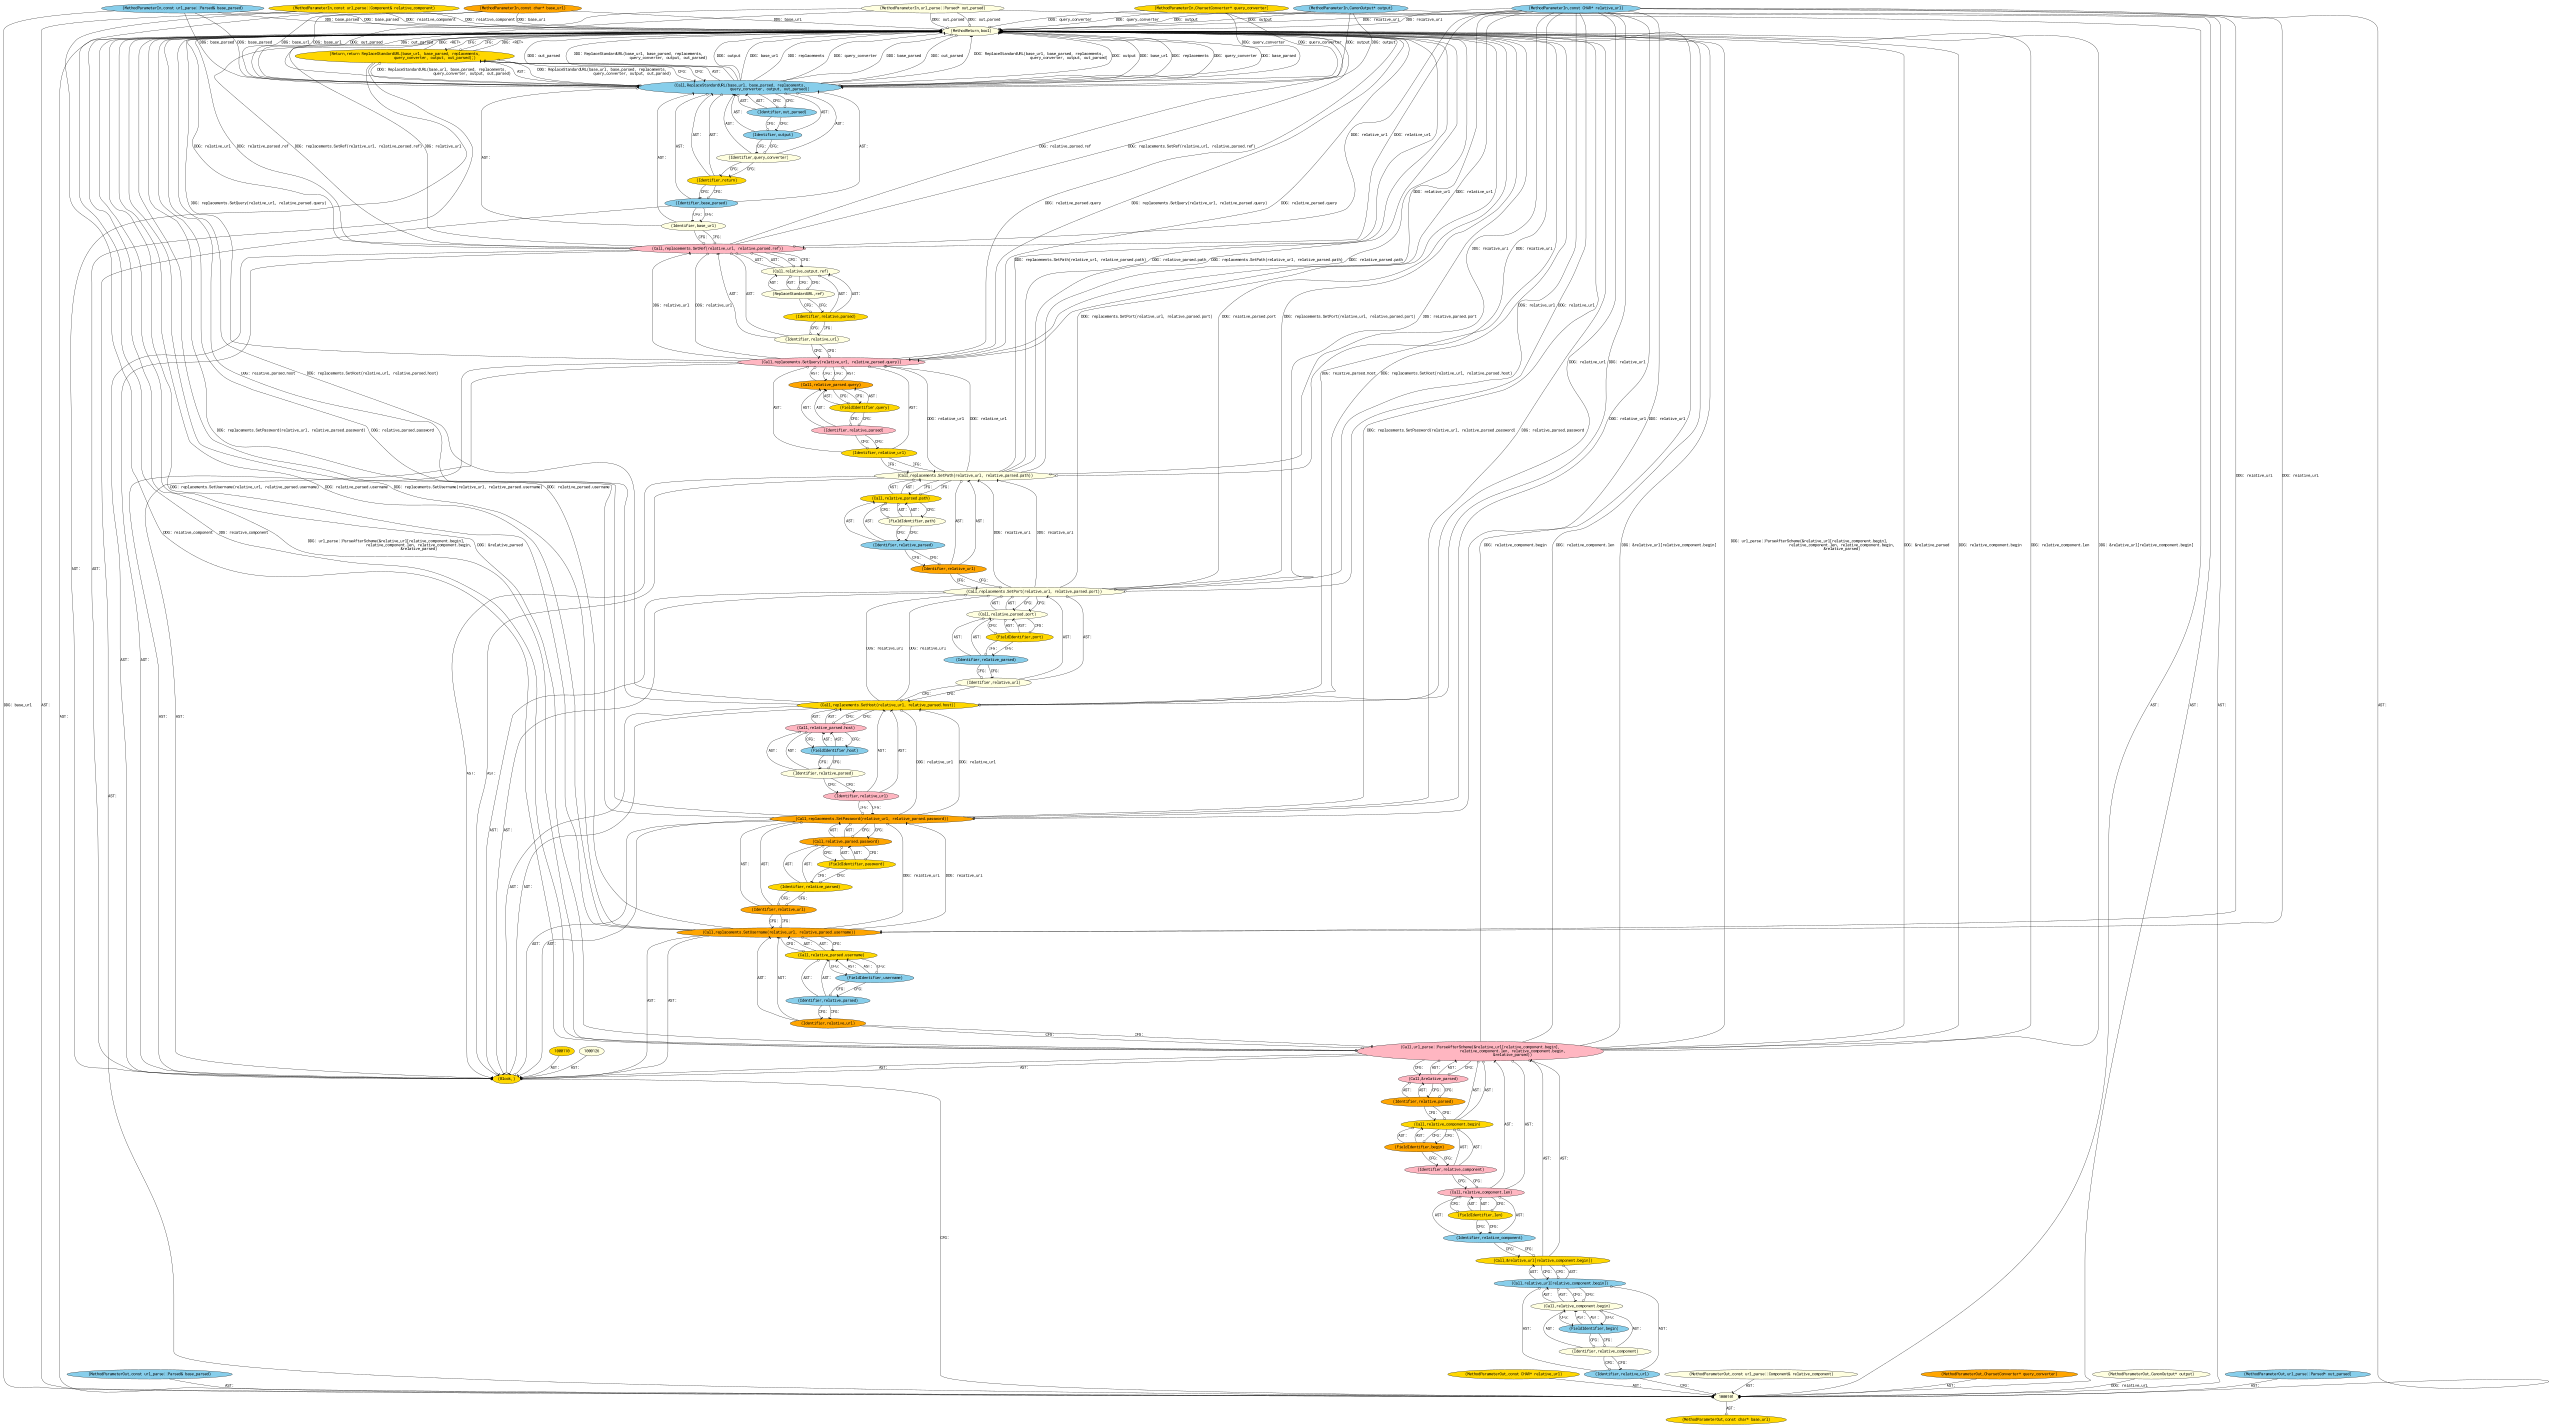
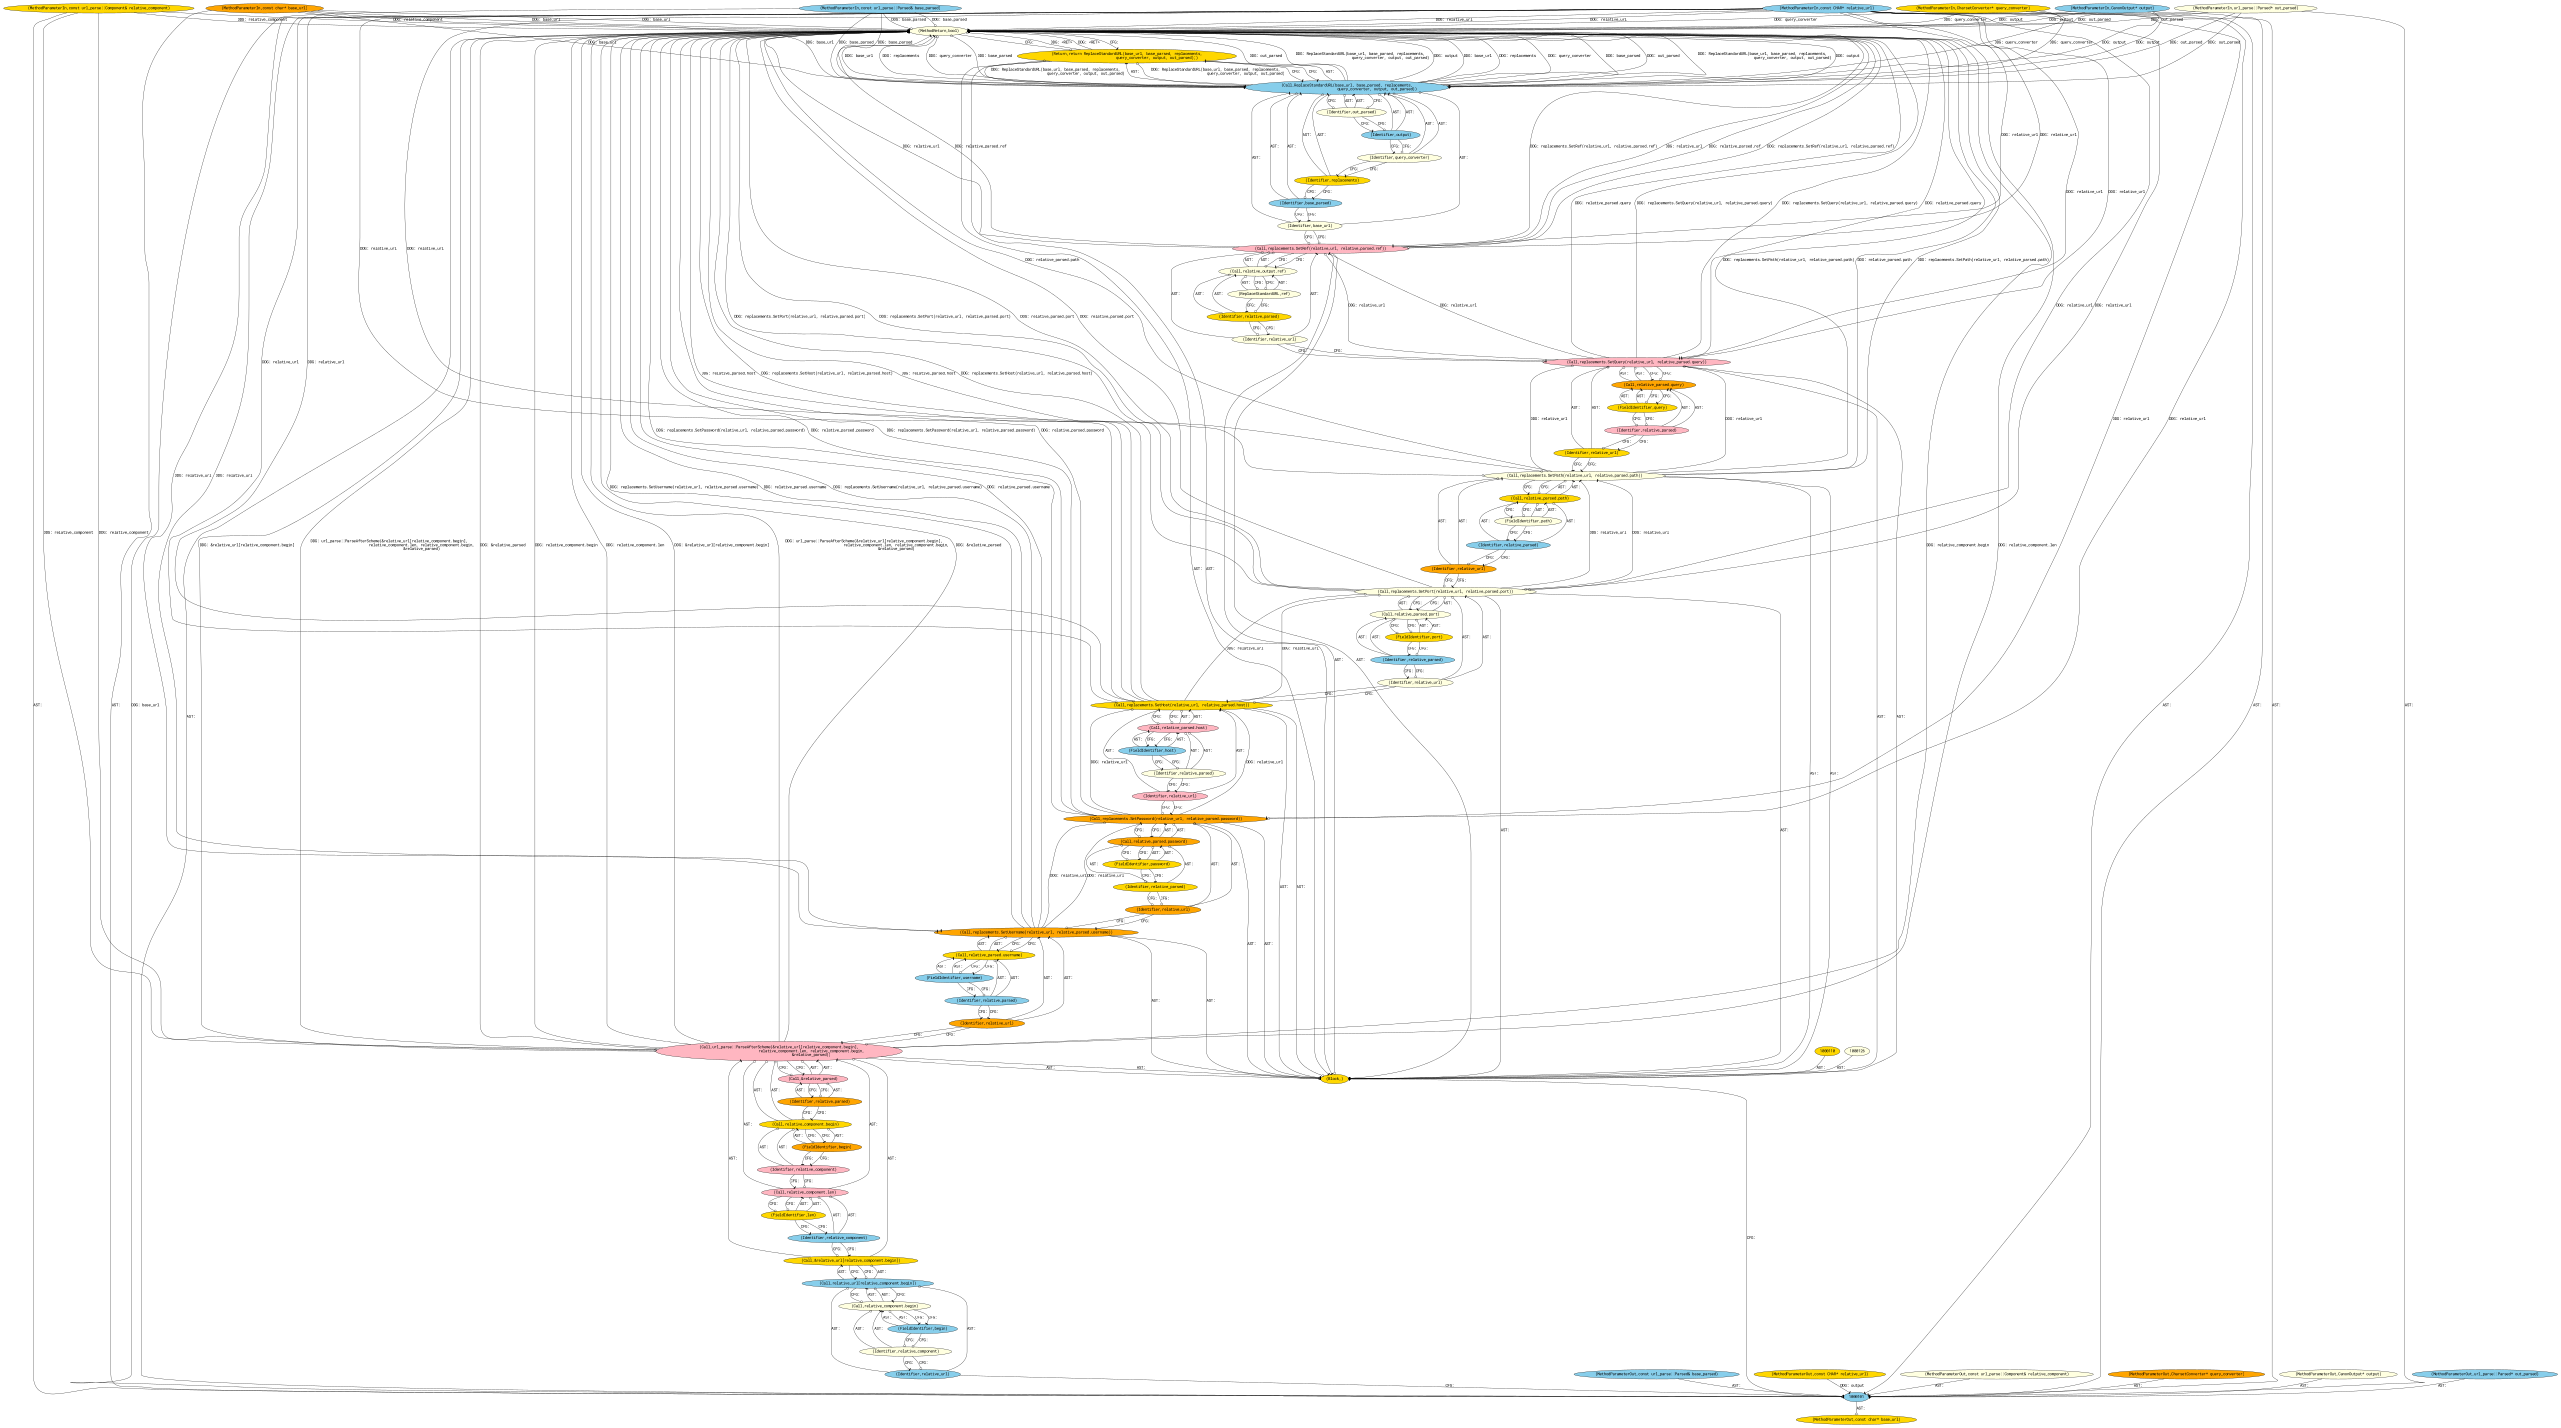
(782, 112) -> (1351, 112)
(717, 181) -> (1332, 181)
(174, 1293) -> (111, 1302)
(1638, 1386) -> (1852, 1386)
(2129, 1386) -> (2306, 1386)
(1726, 1397) -> (1856, 1397)
